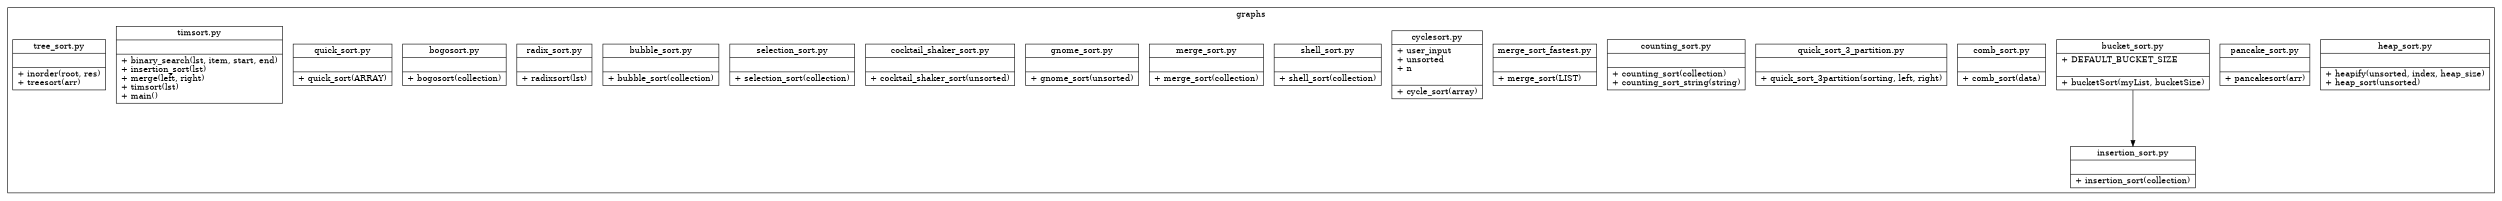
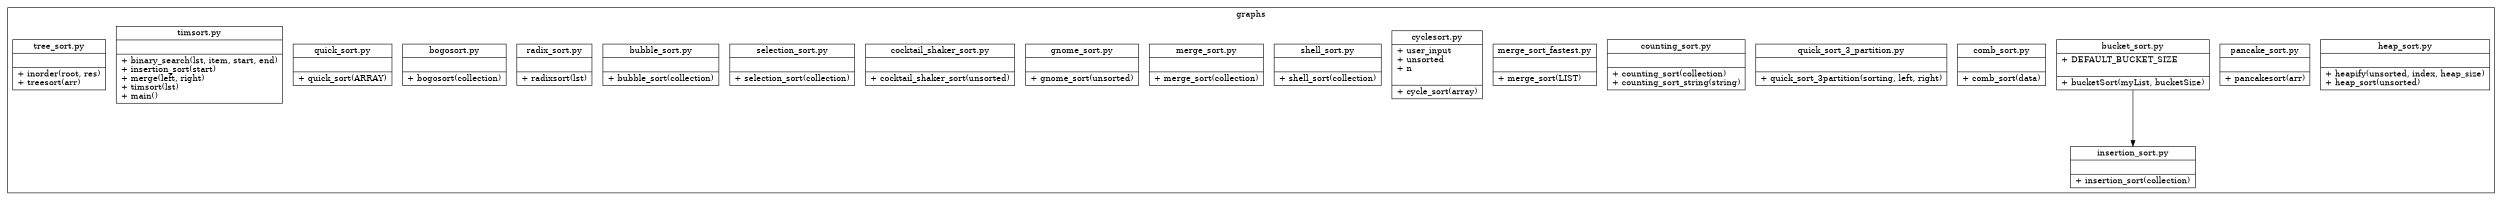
(164, 70) -> (169, 70)
